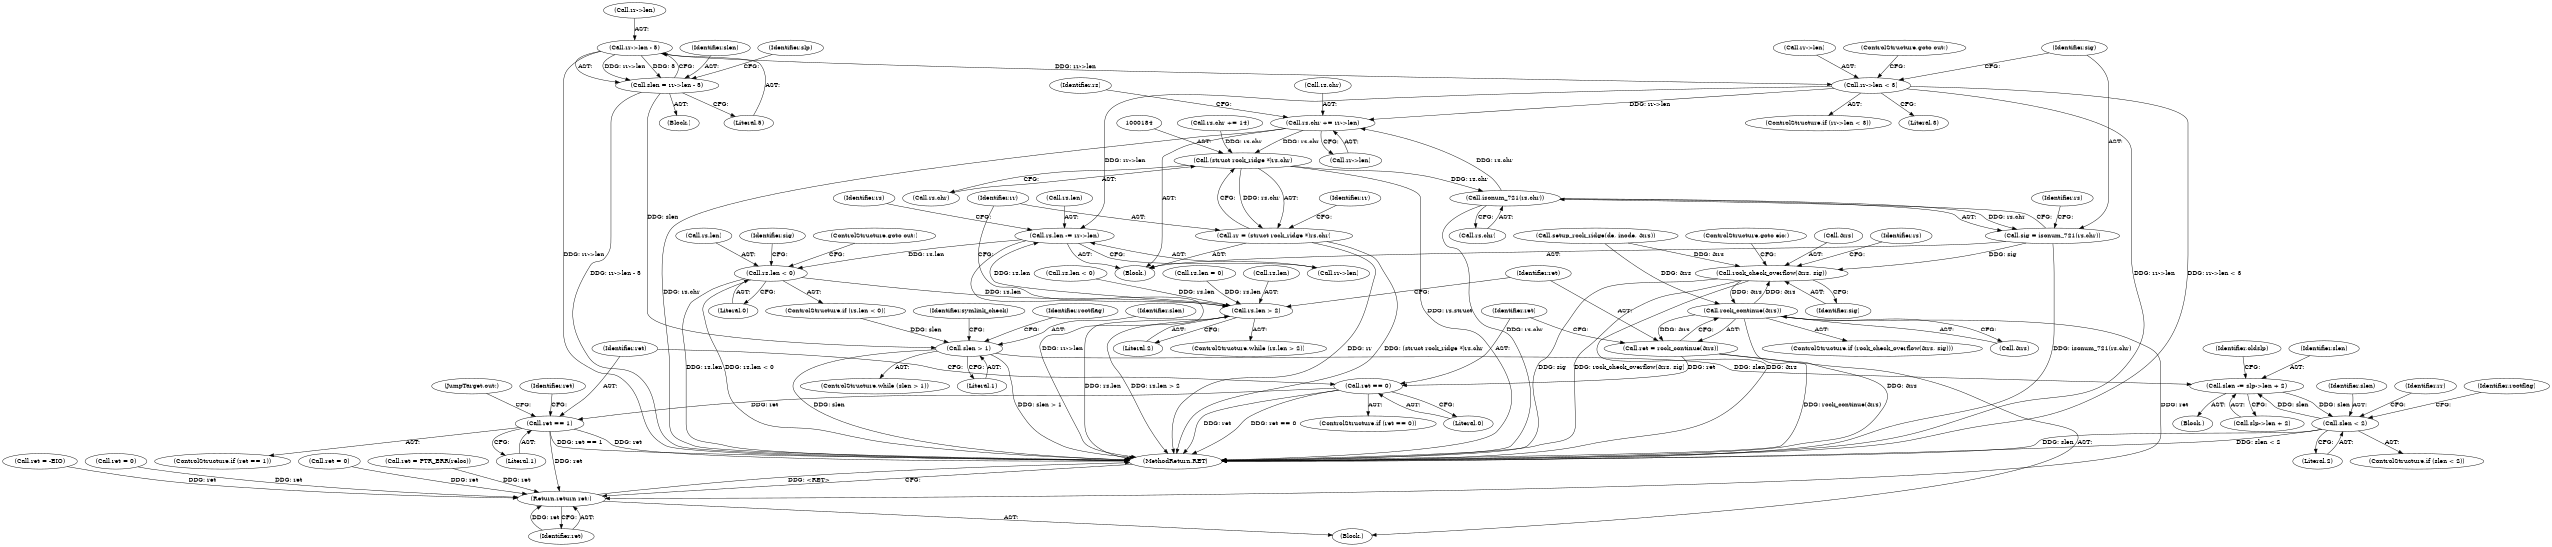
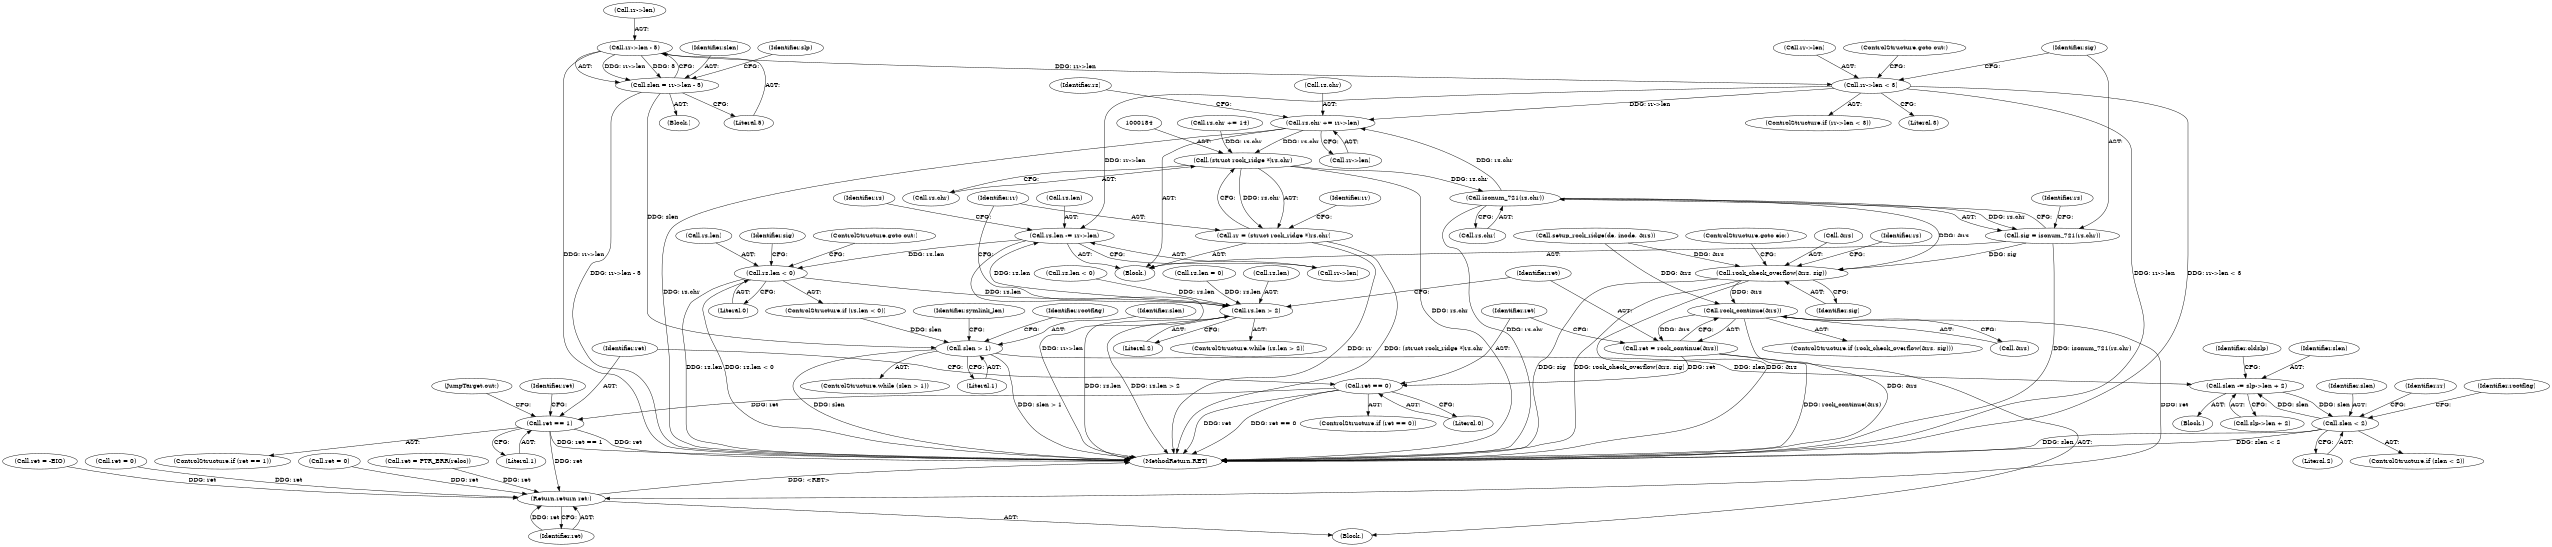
(1762, 295) -> (1844, 208)
(969, 311) -> (969, 311)
(1450, 311) -> (1450, 311)
(870, 480) -> none
